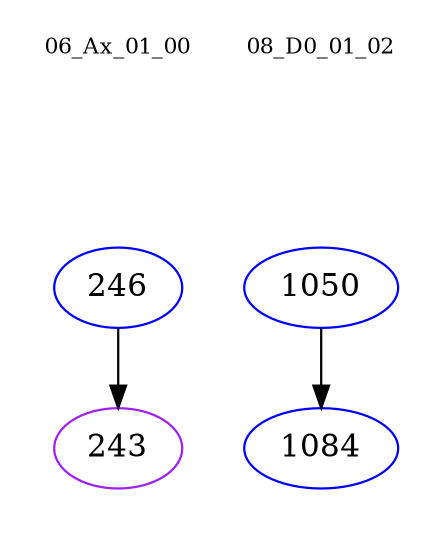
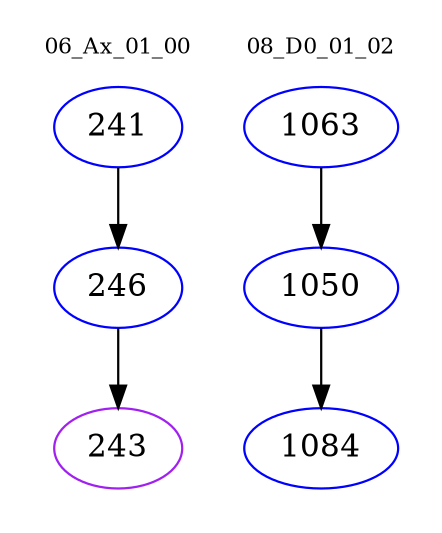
none -> (118, 127)
none -> (321, 127)
